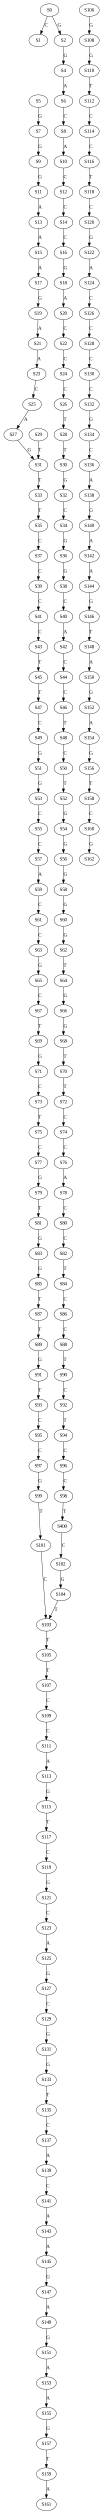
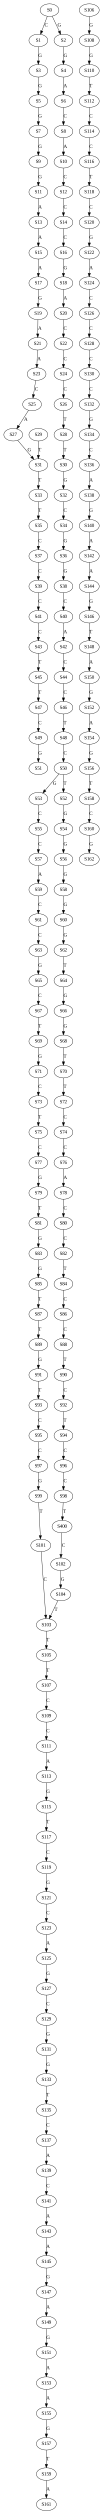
none -> (38, 71)
(38, 782) -> (52, 782)
